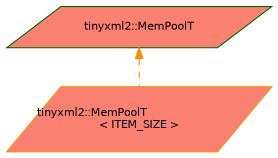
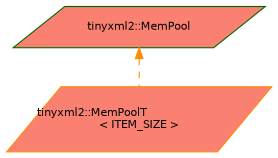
(139, 27) -> (139, 27)
